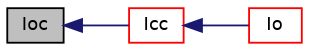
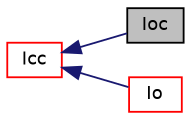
(105, 25) -> (103, 40)
